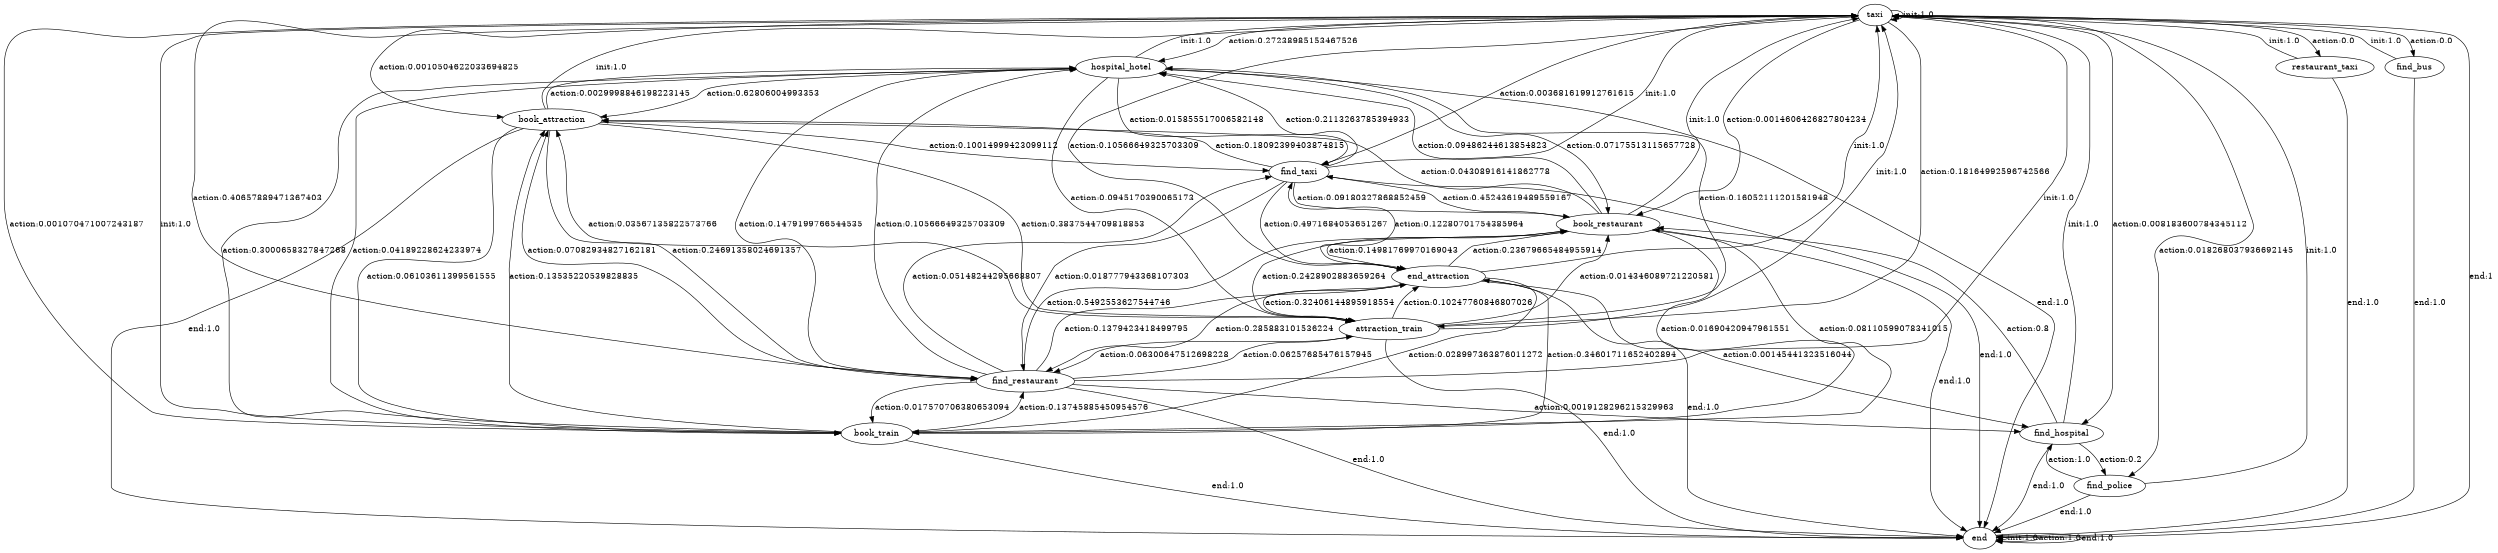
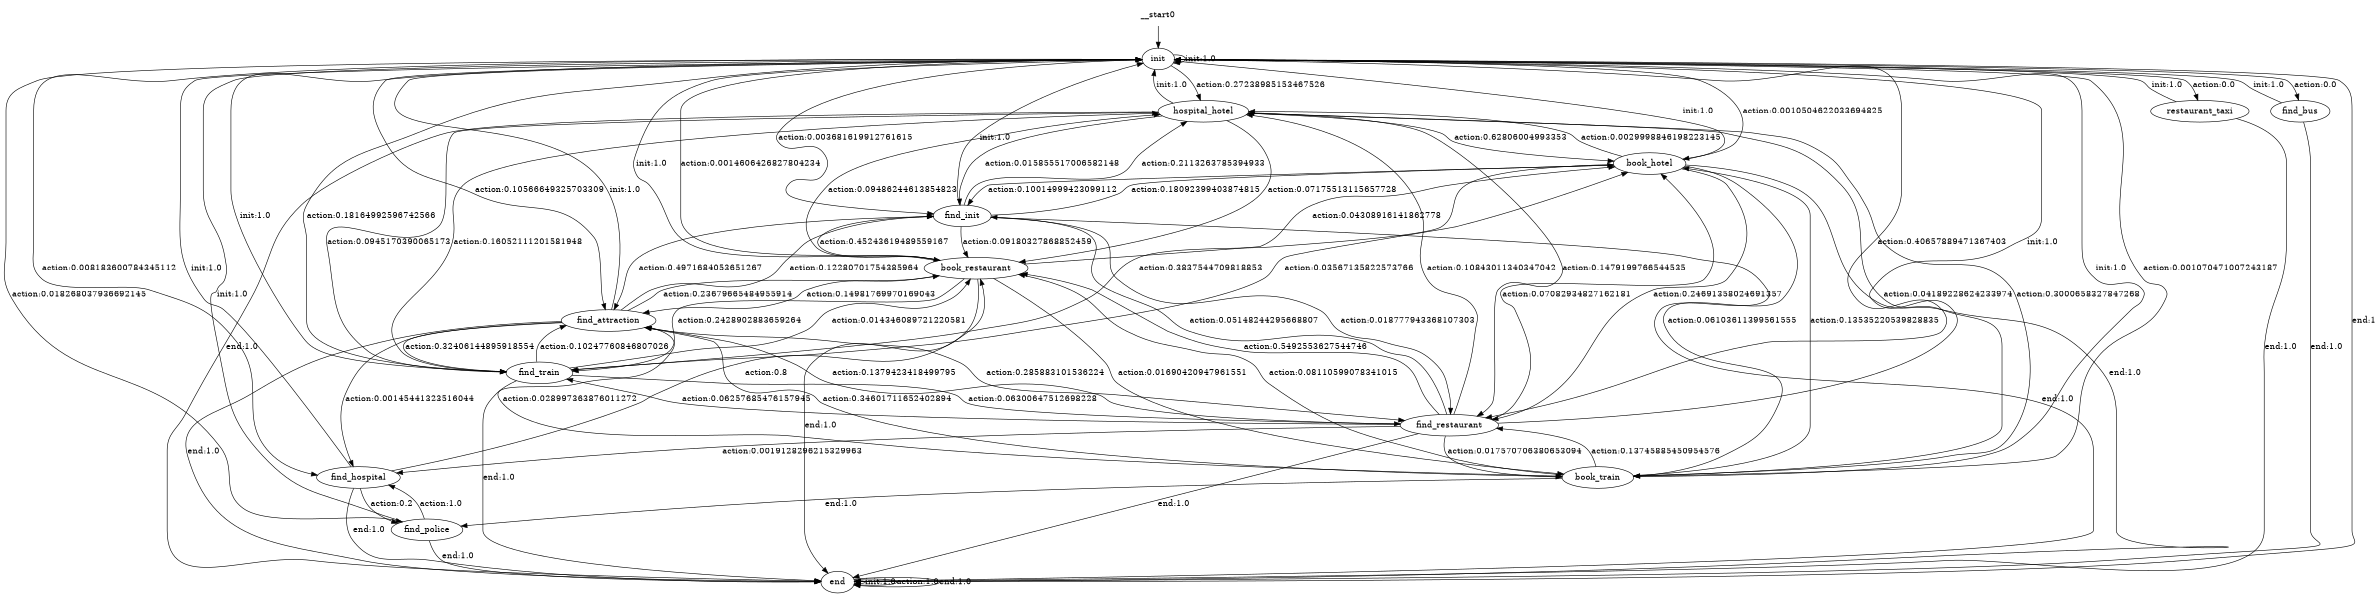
none -> (1158, 15)
(1875, 15) -> (1158, 59)
(552, 120) -> (1650, 164)
(1299, 172) -> (962, 216)
(941, 224) -> (1492, 268)
(1439, 277) -> (609, 321)
(1389, 329) -> (539, 373)
(1428, 521) -> (1014, 491)
